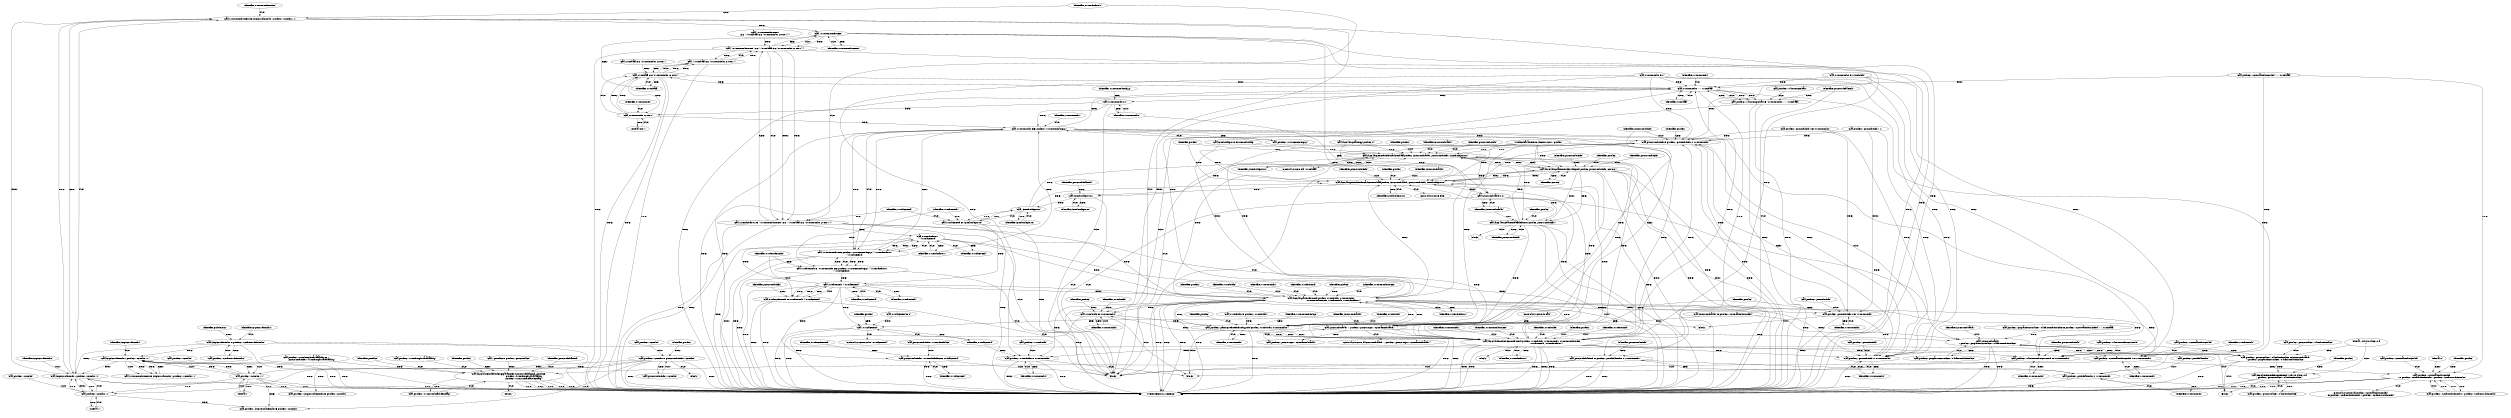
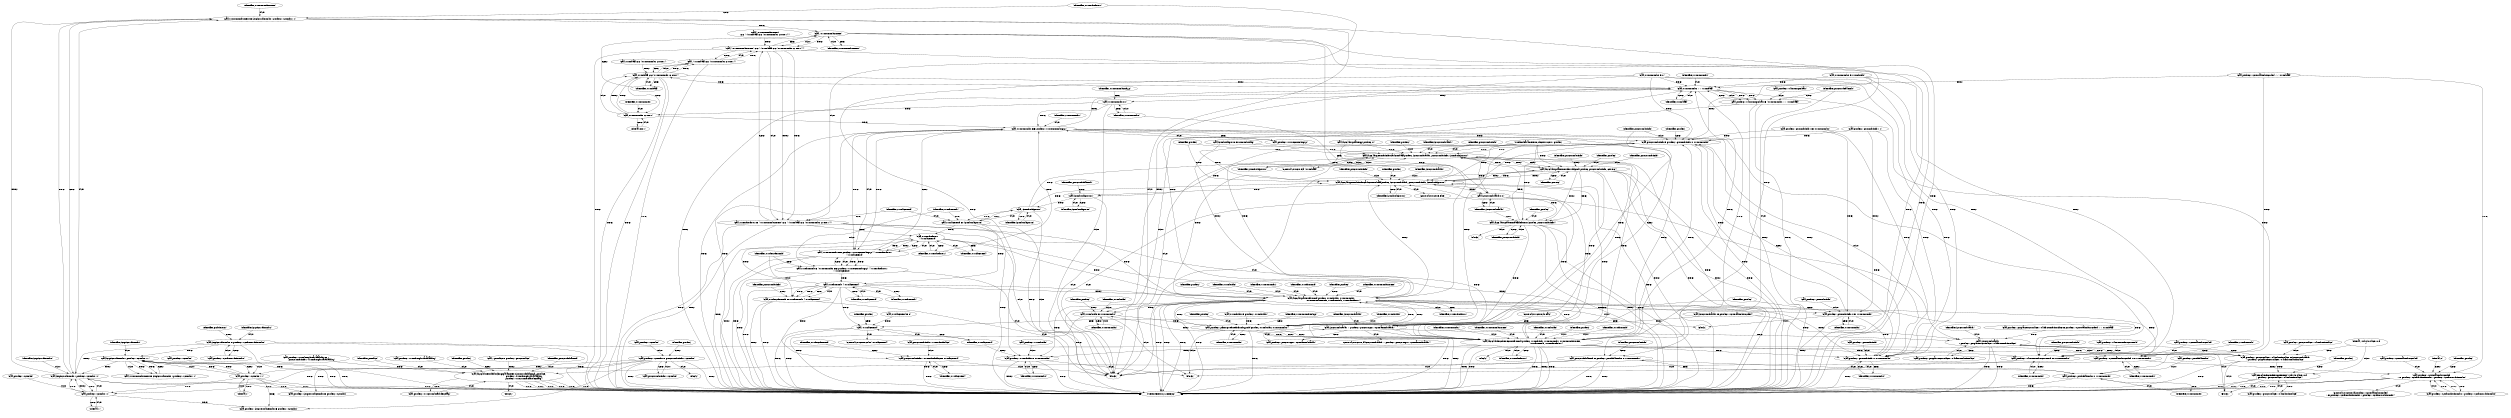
(828, 34) -> (828, 34)
none -> (946, 229)
none -> (1053, 334)
